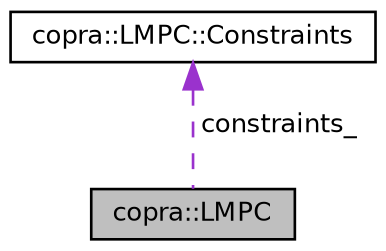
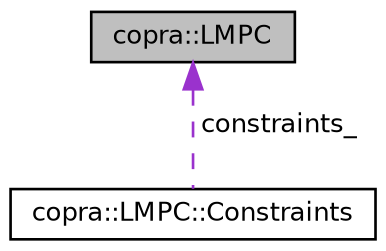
(193, 139) -> (193, 139)
